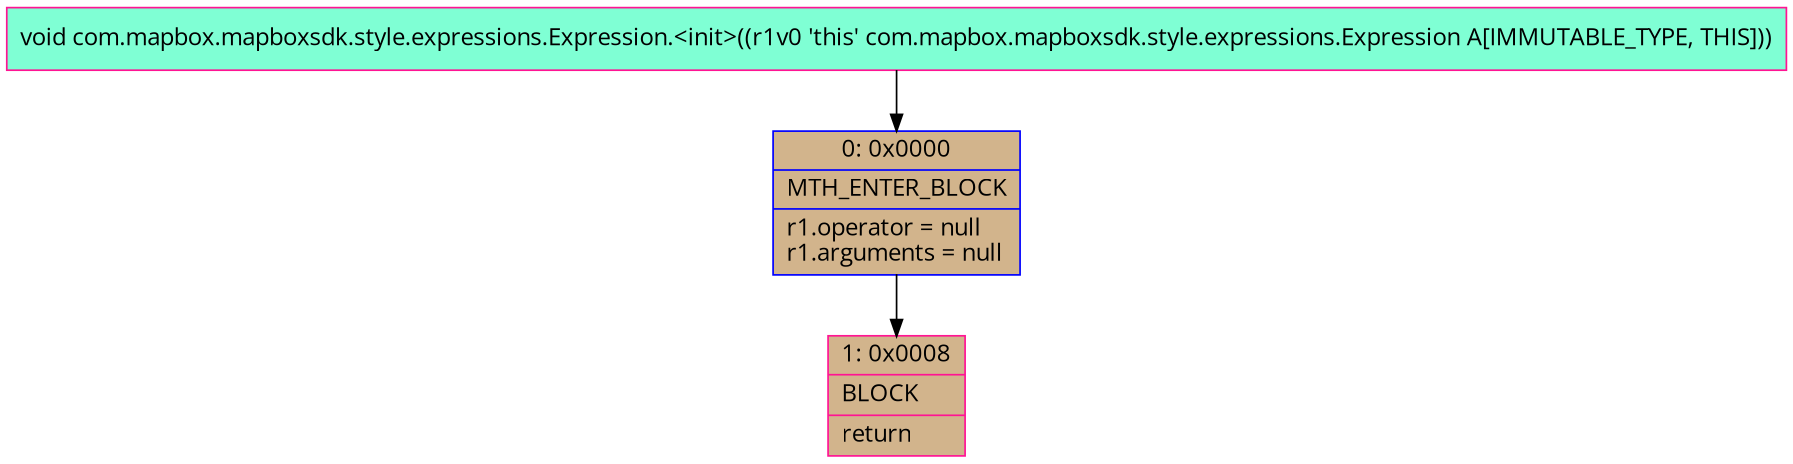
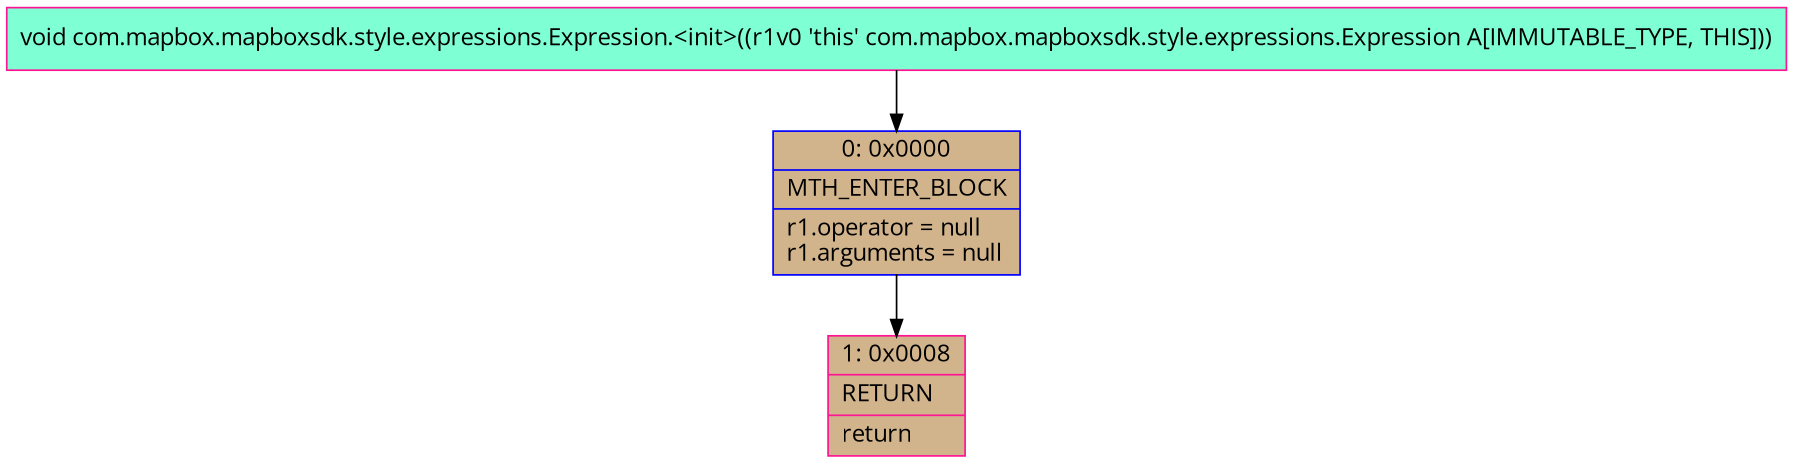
(881, 394) -> (888, 394)
